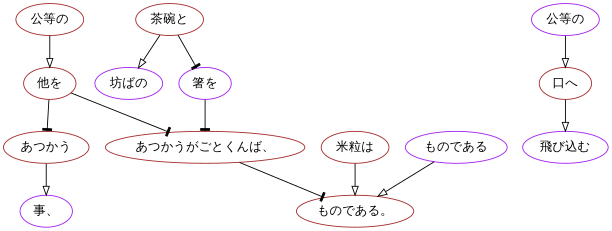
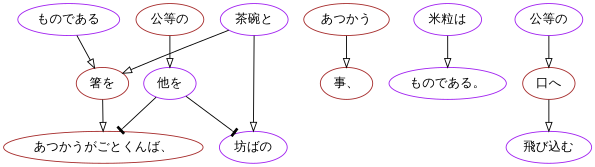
(170, 20) -> (254, 20)
(186, 49) -> (180, 50)
(50, 83) -> (170, 83)
(205, 83) -> (102, 83)
(48, 113) -> (209, 113)
(205, 113) -> (103, 111)
(355, 147) -> (448, 20)
(410, 177) -> (84, 48)
(280, 179) -> none
(46, 211) -> (347, 83)
(355, 211) -> (448, 83)
